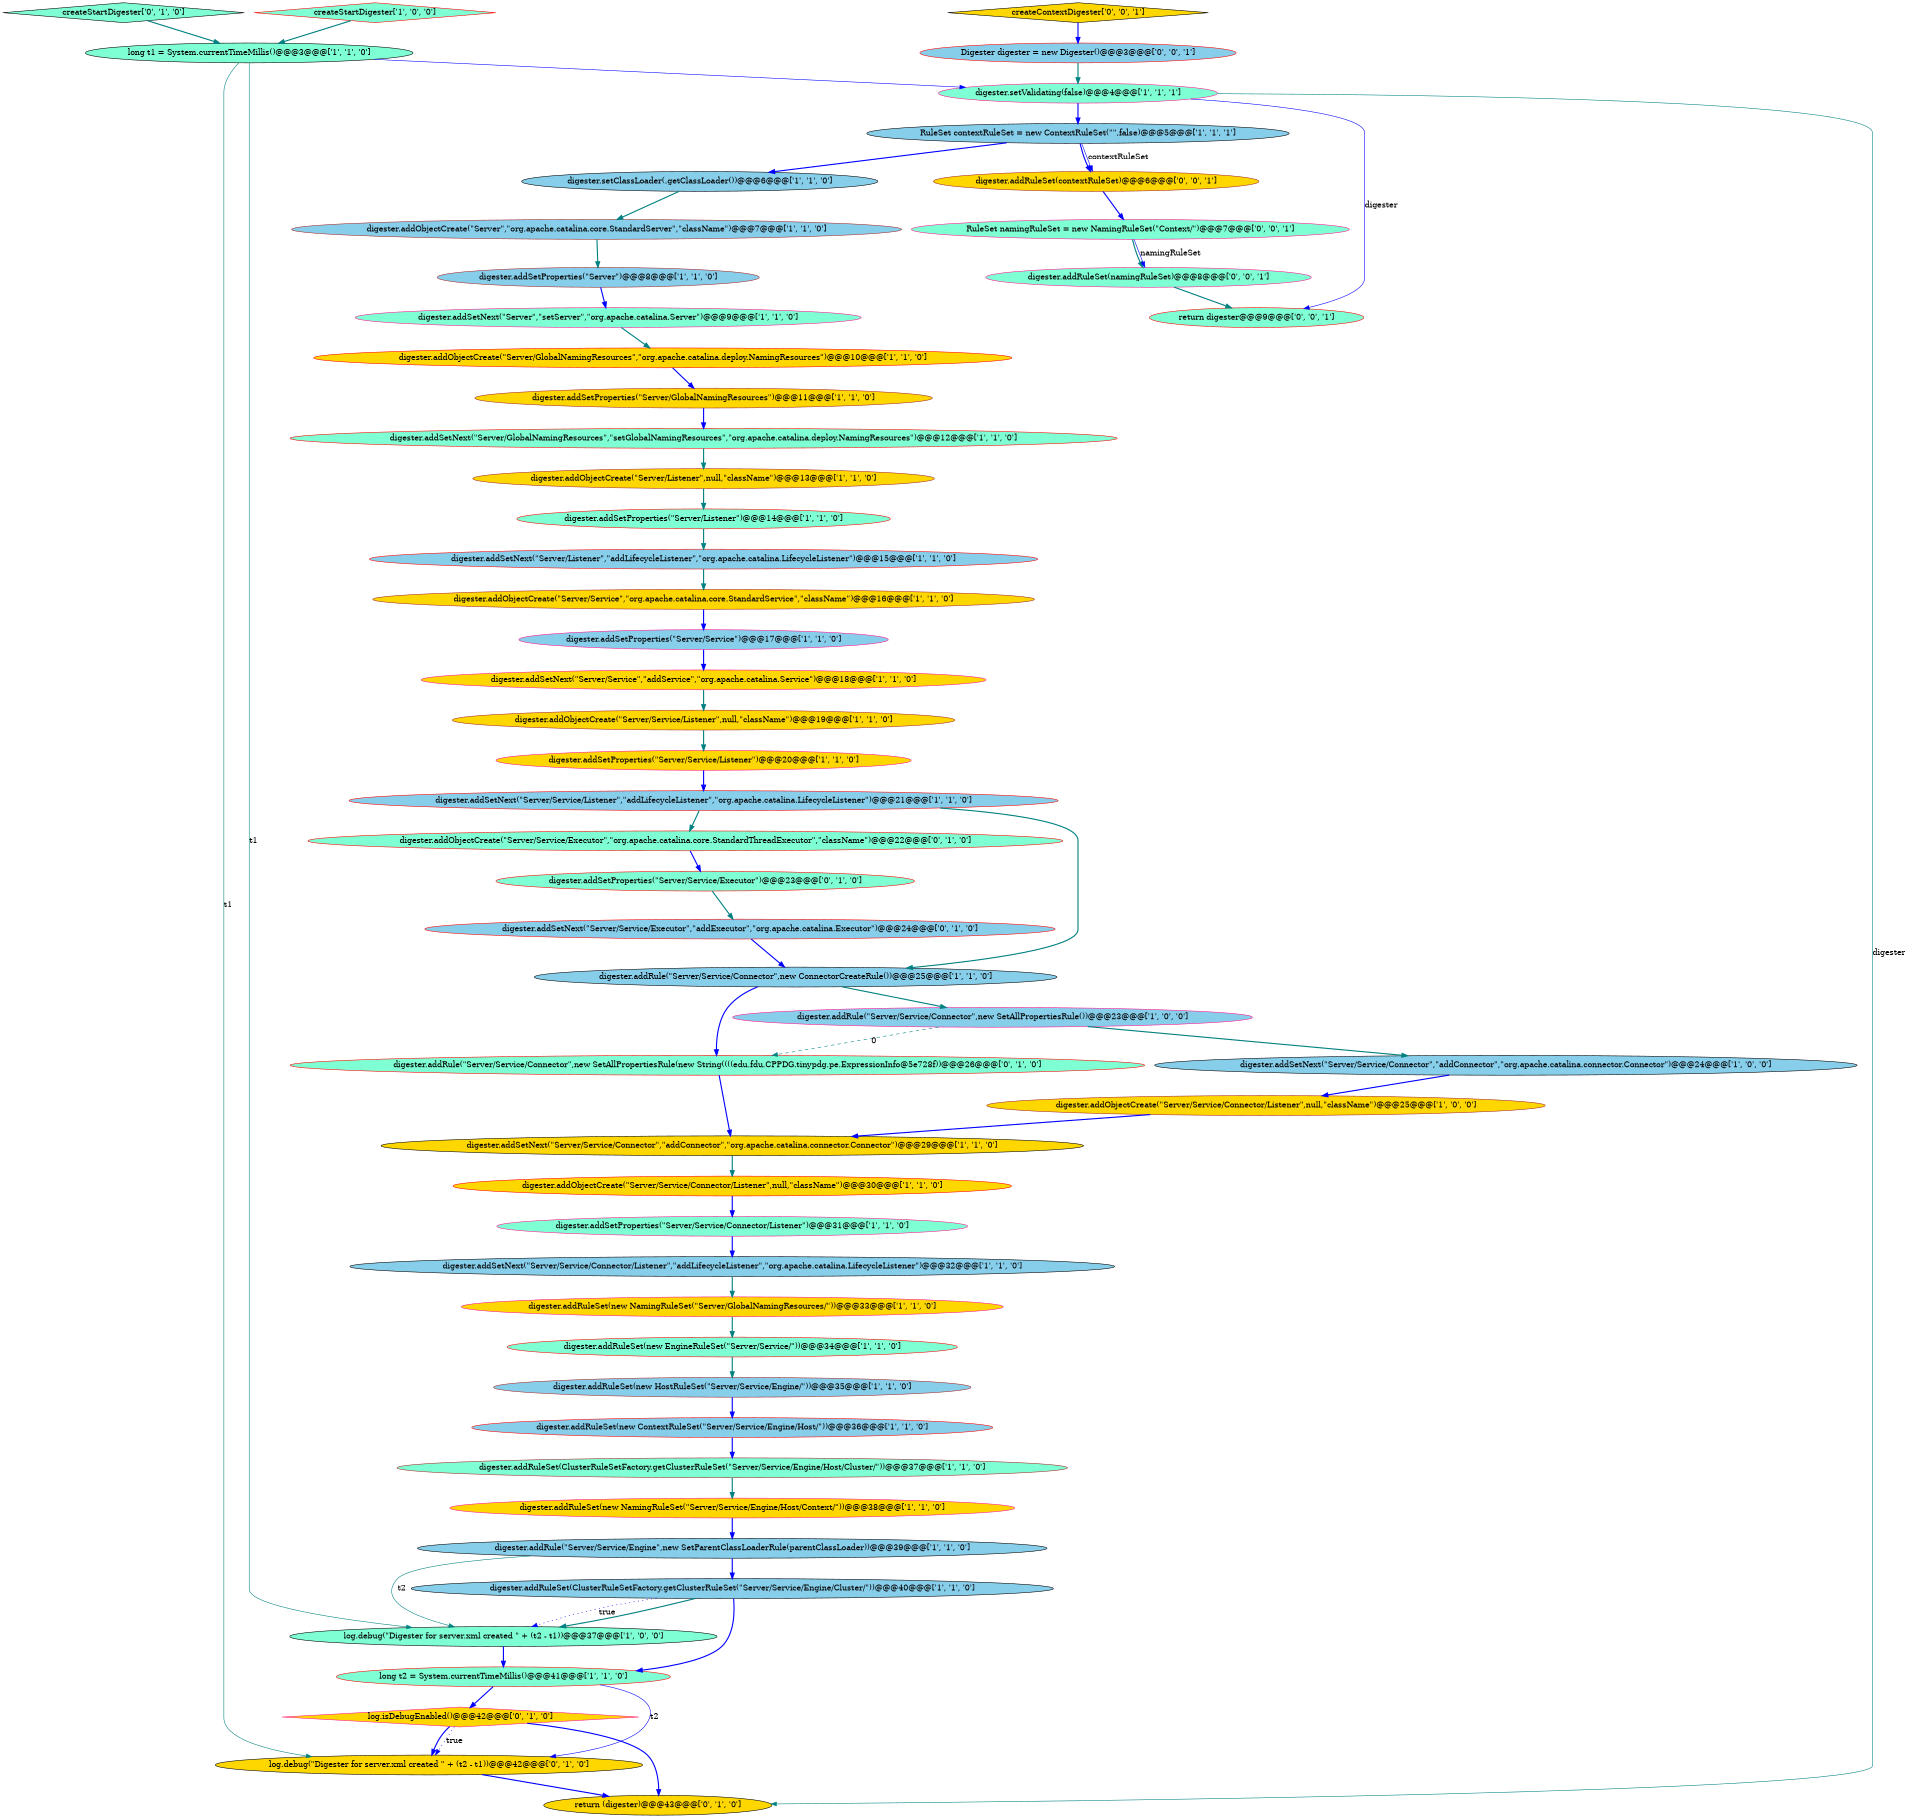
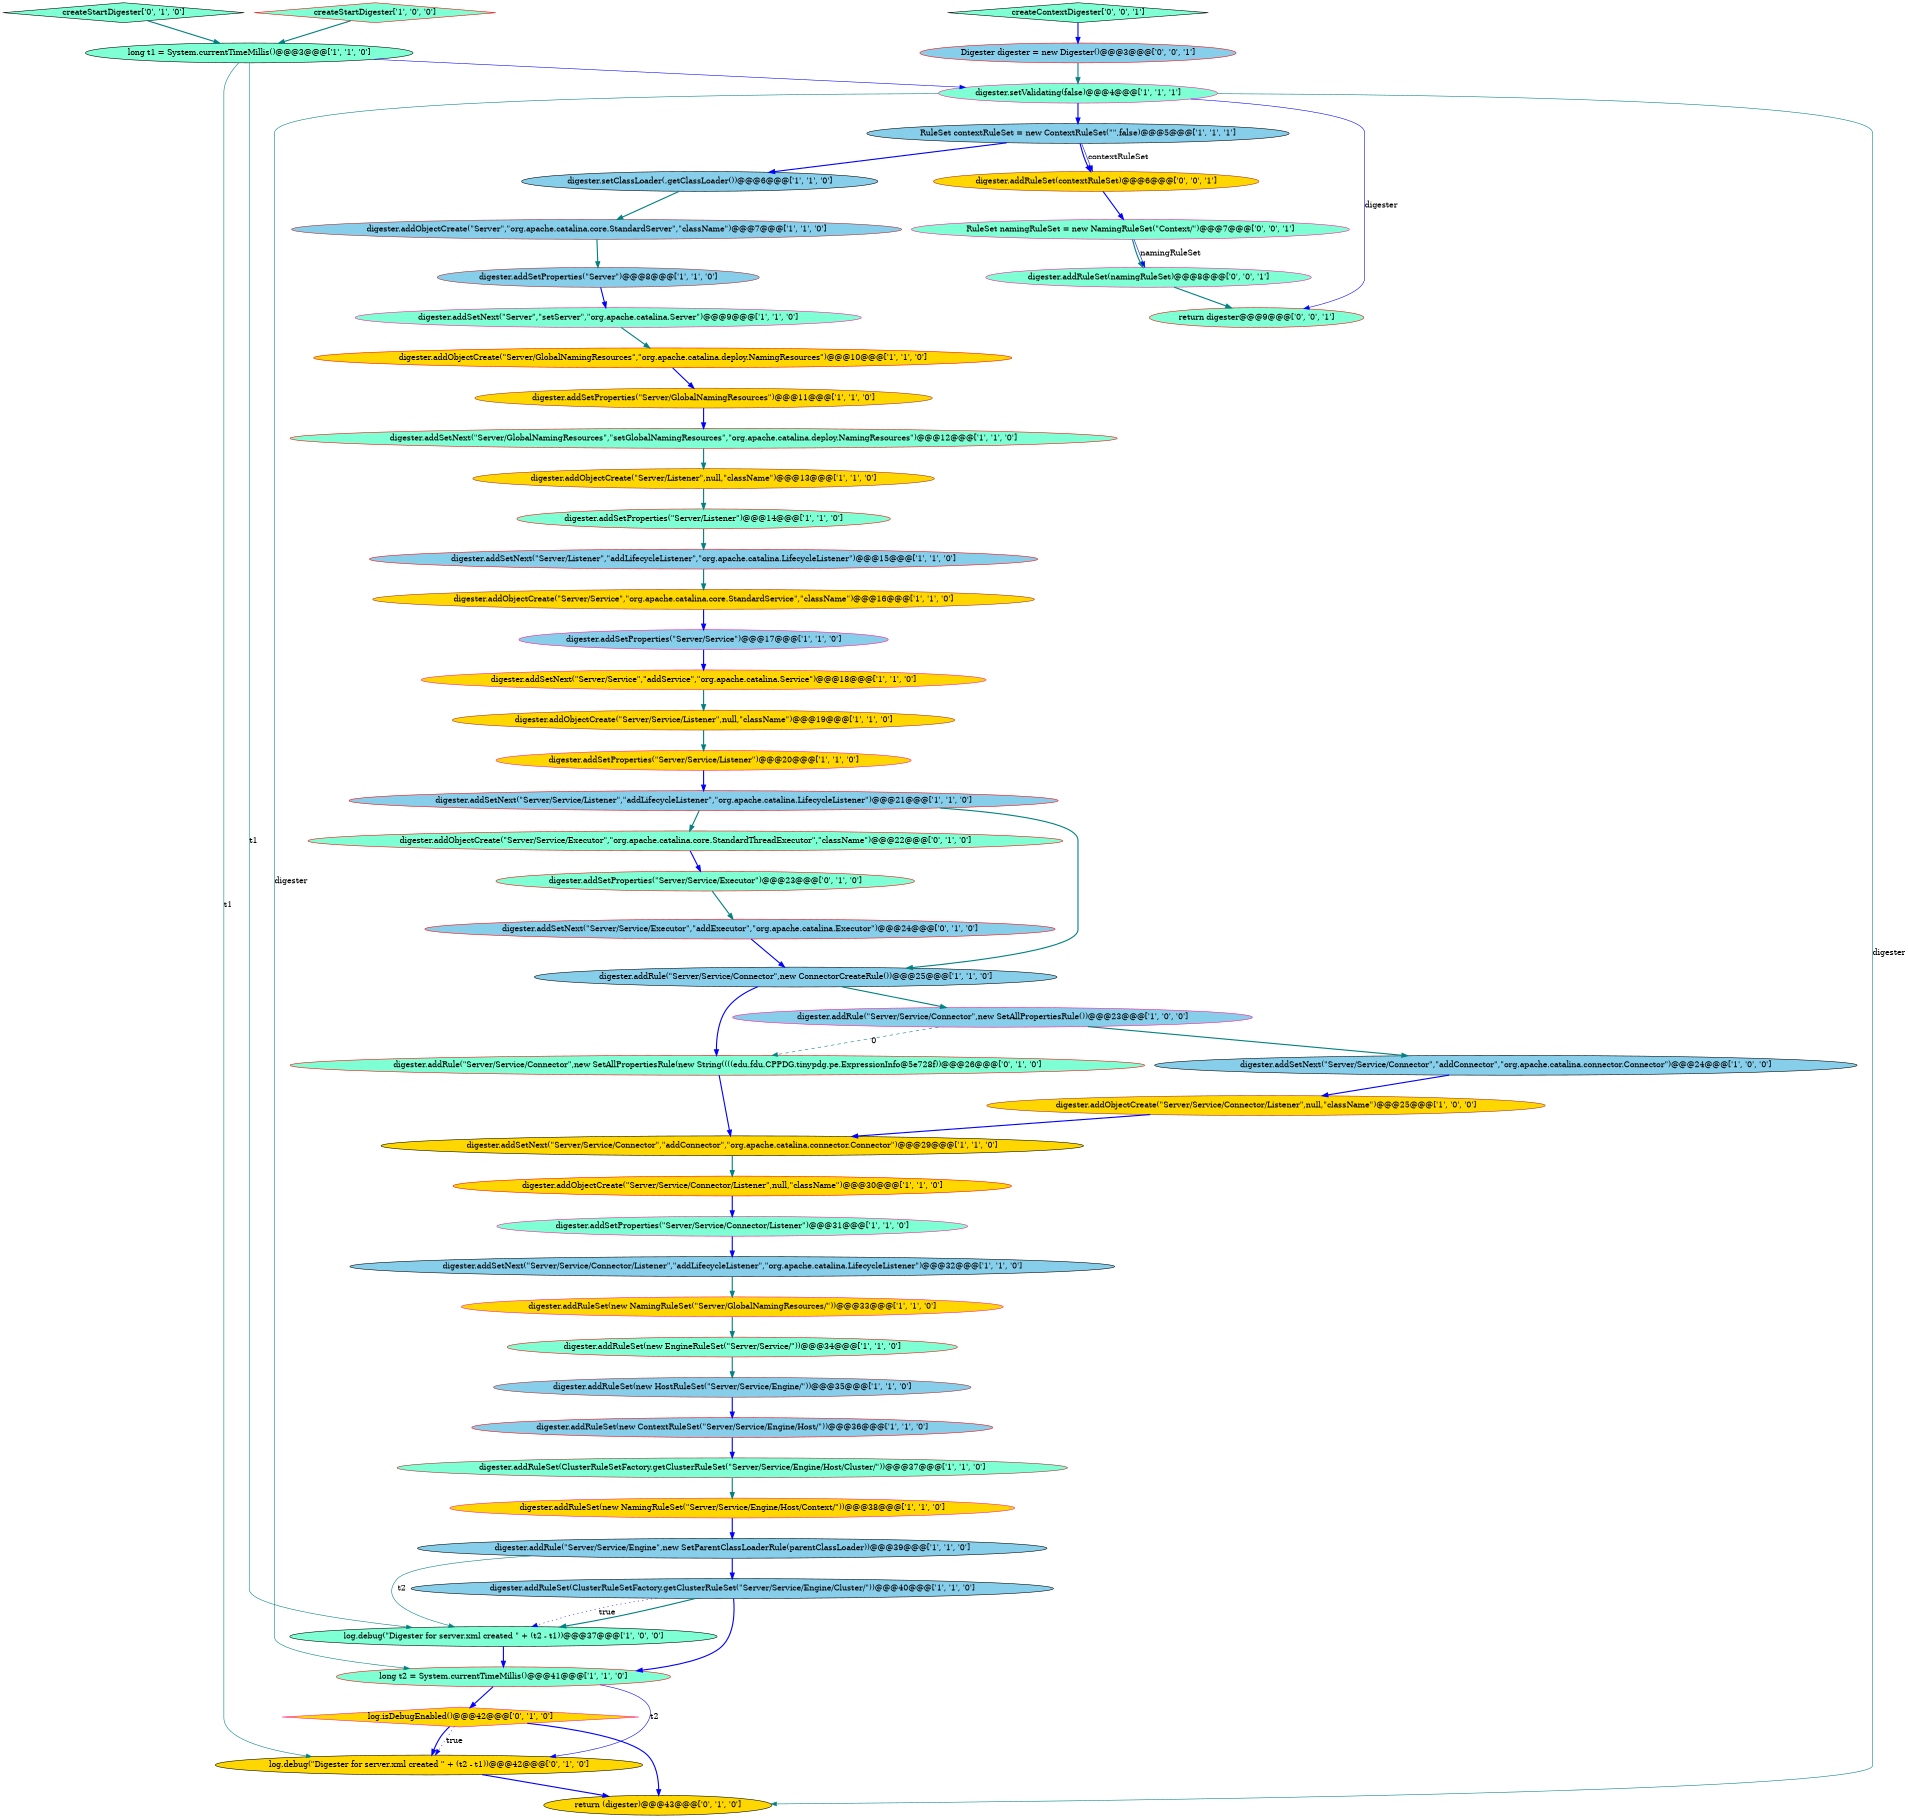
(1078, 13) -> (1078, 13)
none -> (275, 619)
